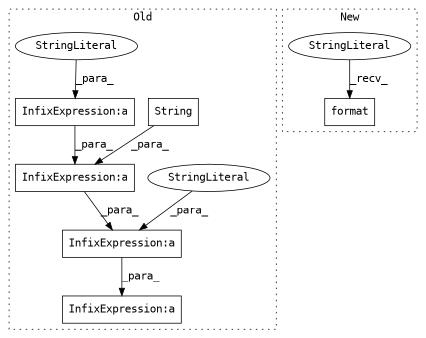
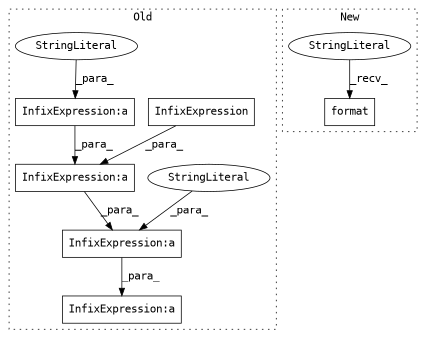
(173, 112) -> (201, 112)
